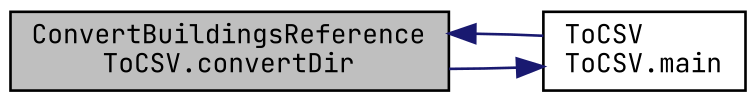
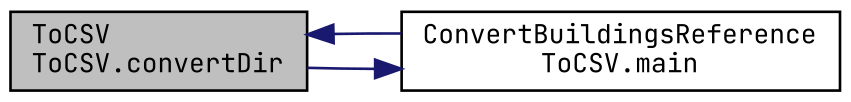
(230, 51) -> (159, 51)
(644, 51) -> (621, 51)
